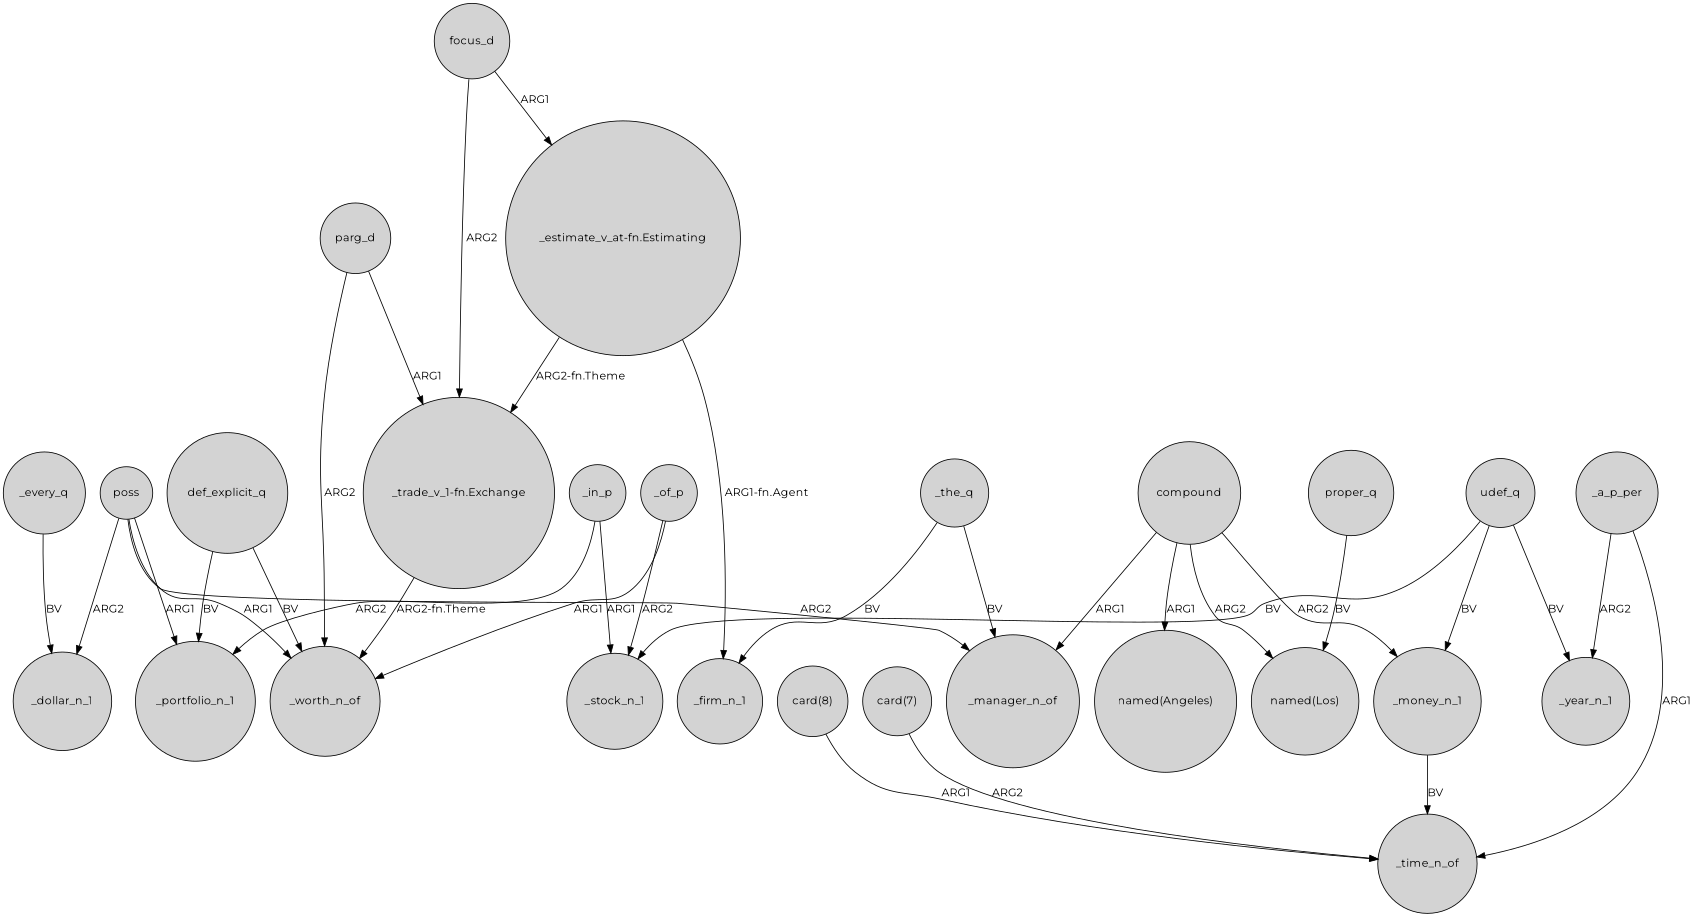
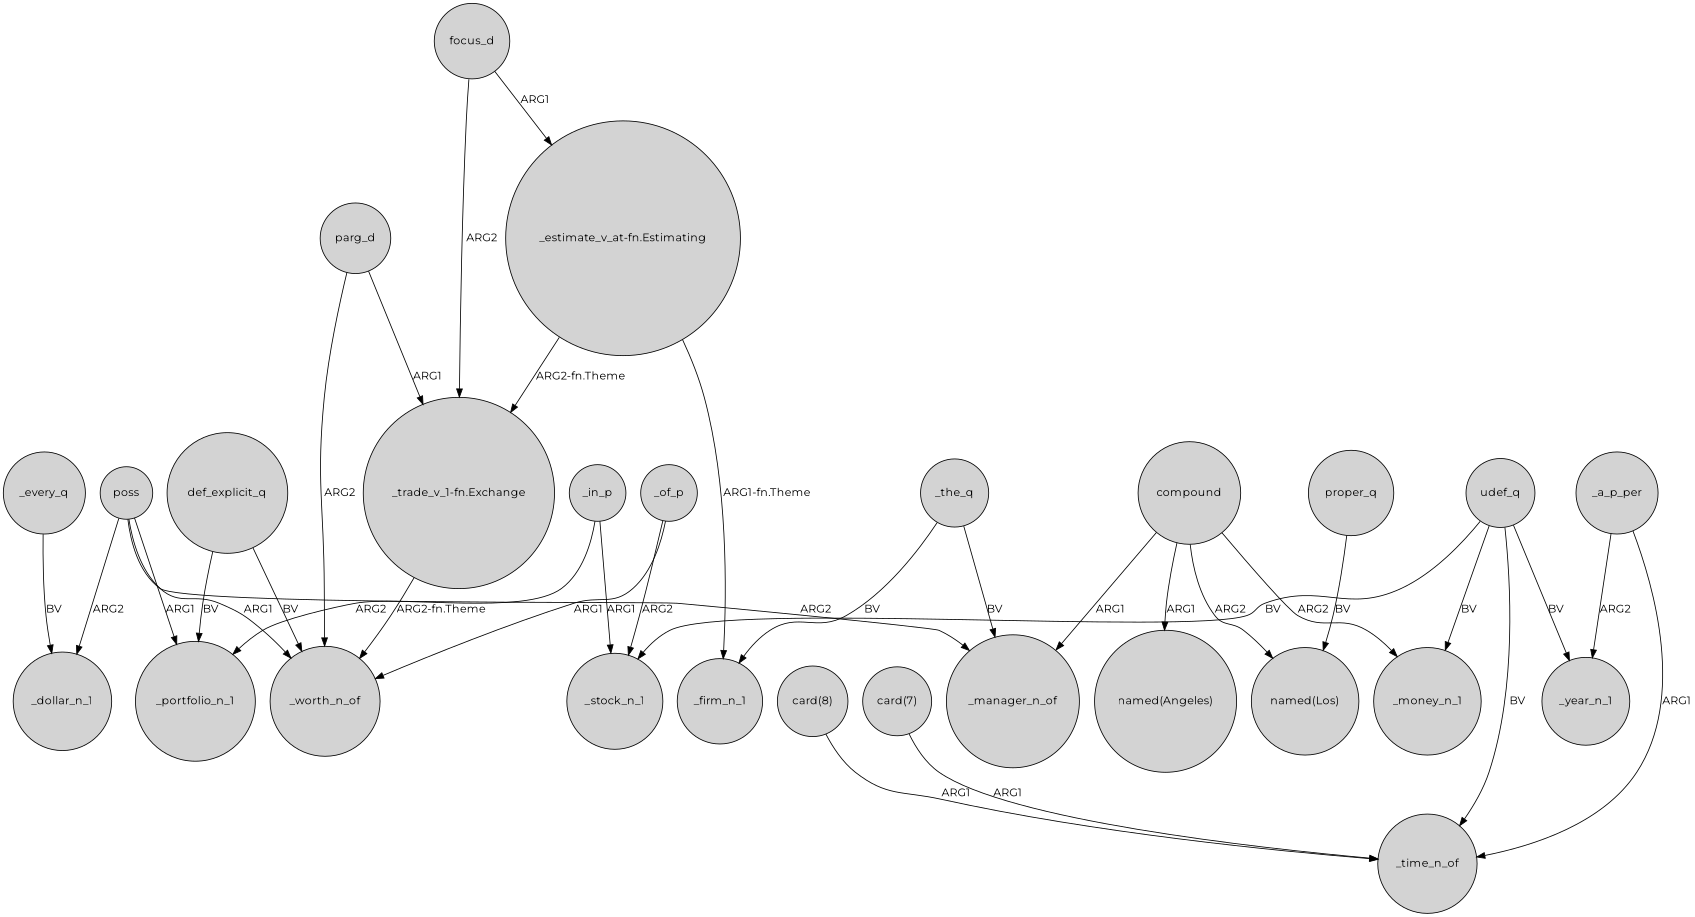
(767, 493) -> (767, 493)
(1427, 780) -> (1507, 677)
(1008, 793) -> (1008, 793)
